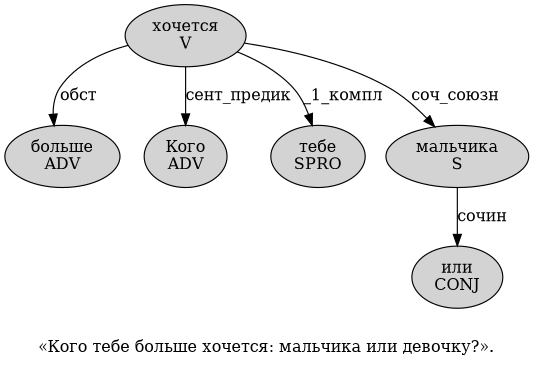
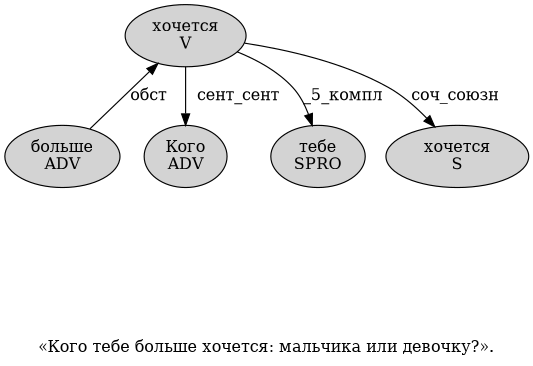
(79, 68) -> (120, 100)
(239, 96) -> (239, 96)
(343, 96) -> (343, 96)
(457, 156) -> (457, 156)
(457, 277) -> none
